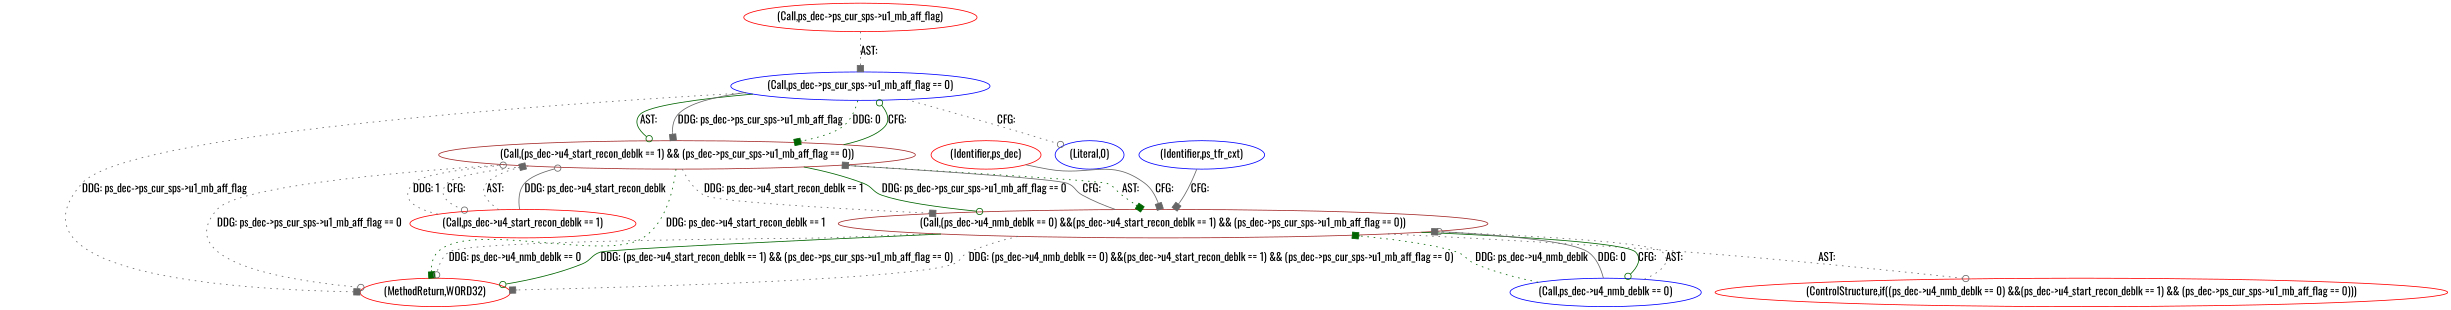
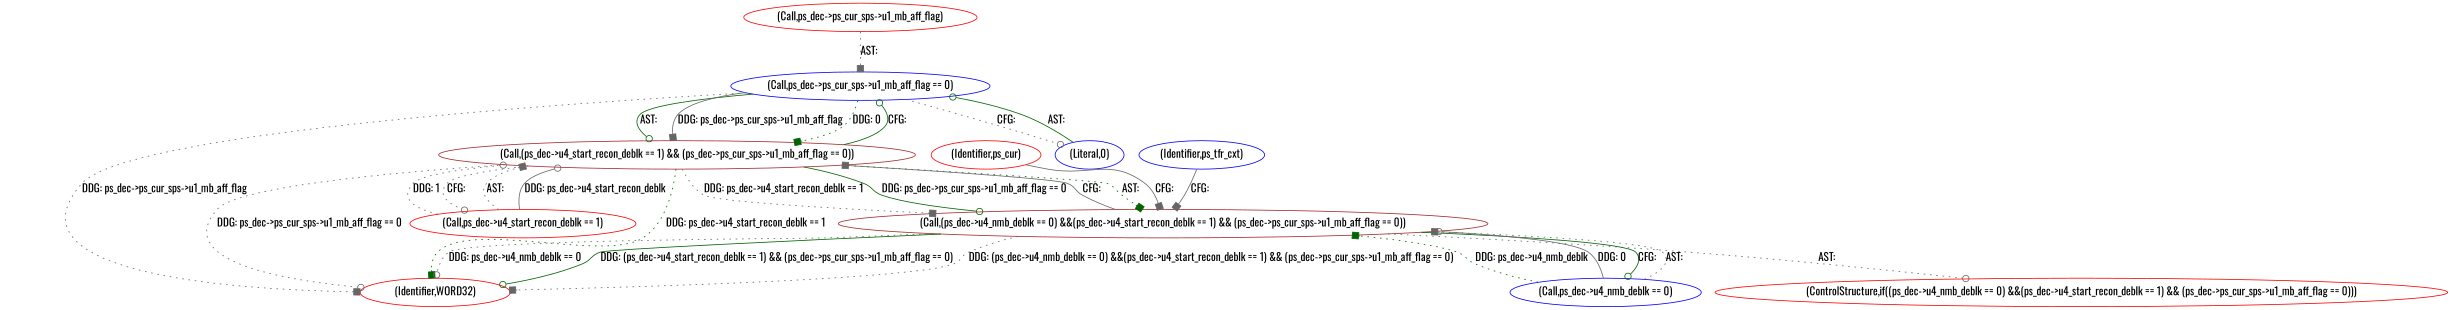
none -> (1017, 113)
(986, 155) -> (986, 155)
(435, 292) -> (435, 292)
